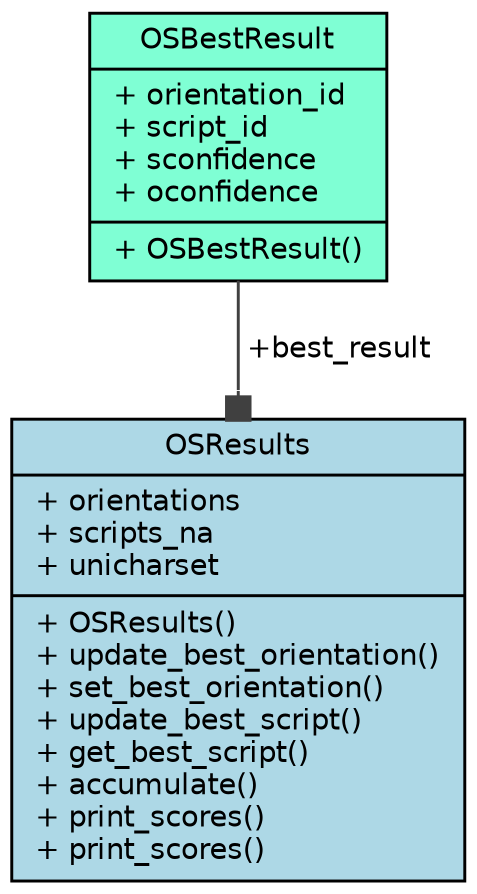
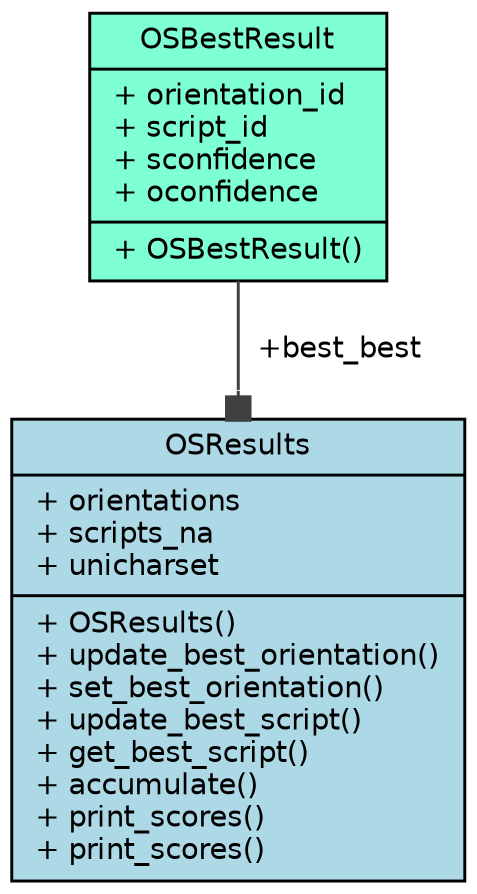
(335, 350) -> (335, 350)
